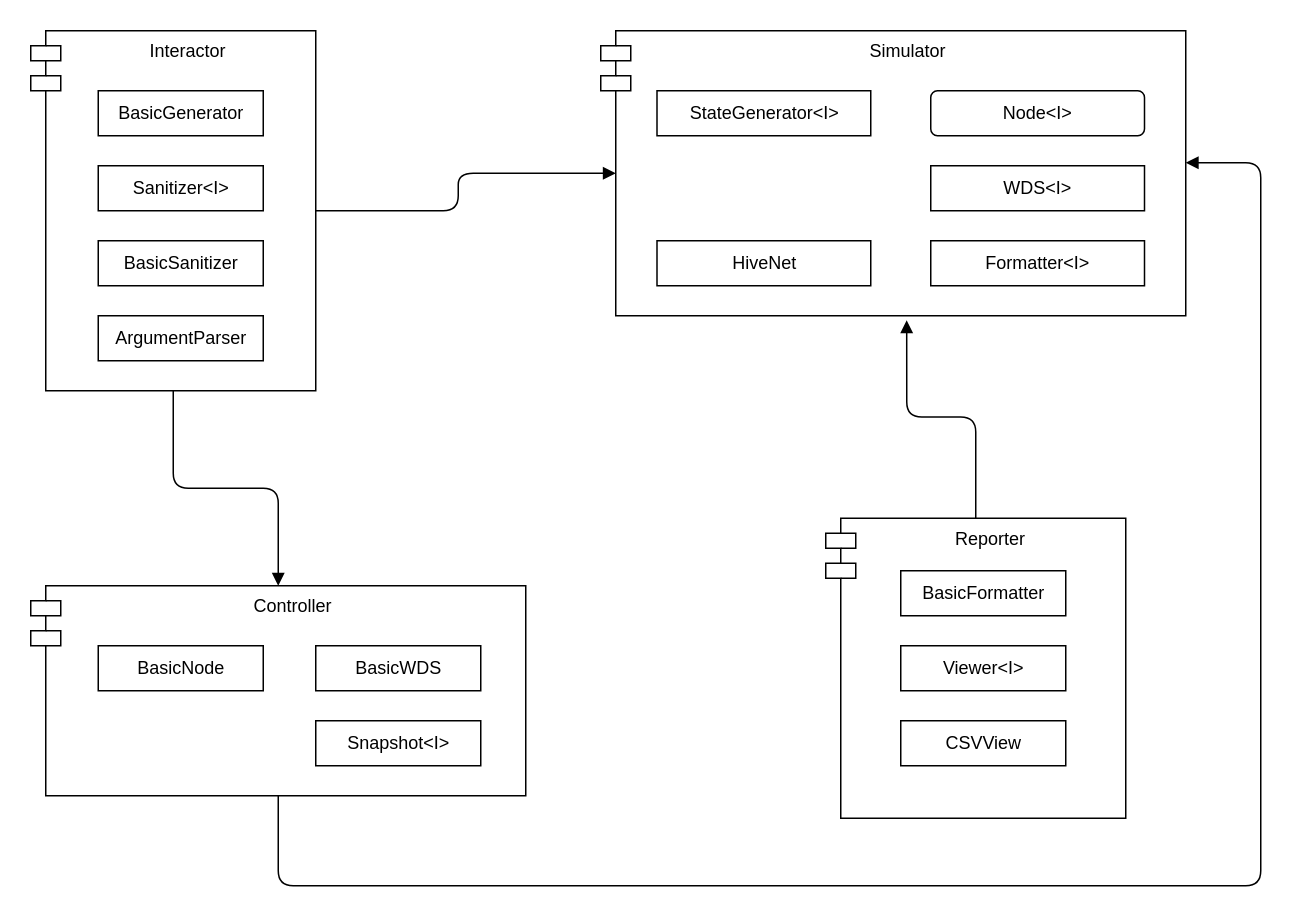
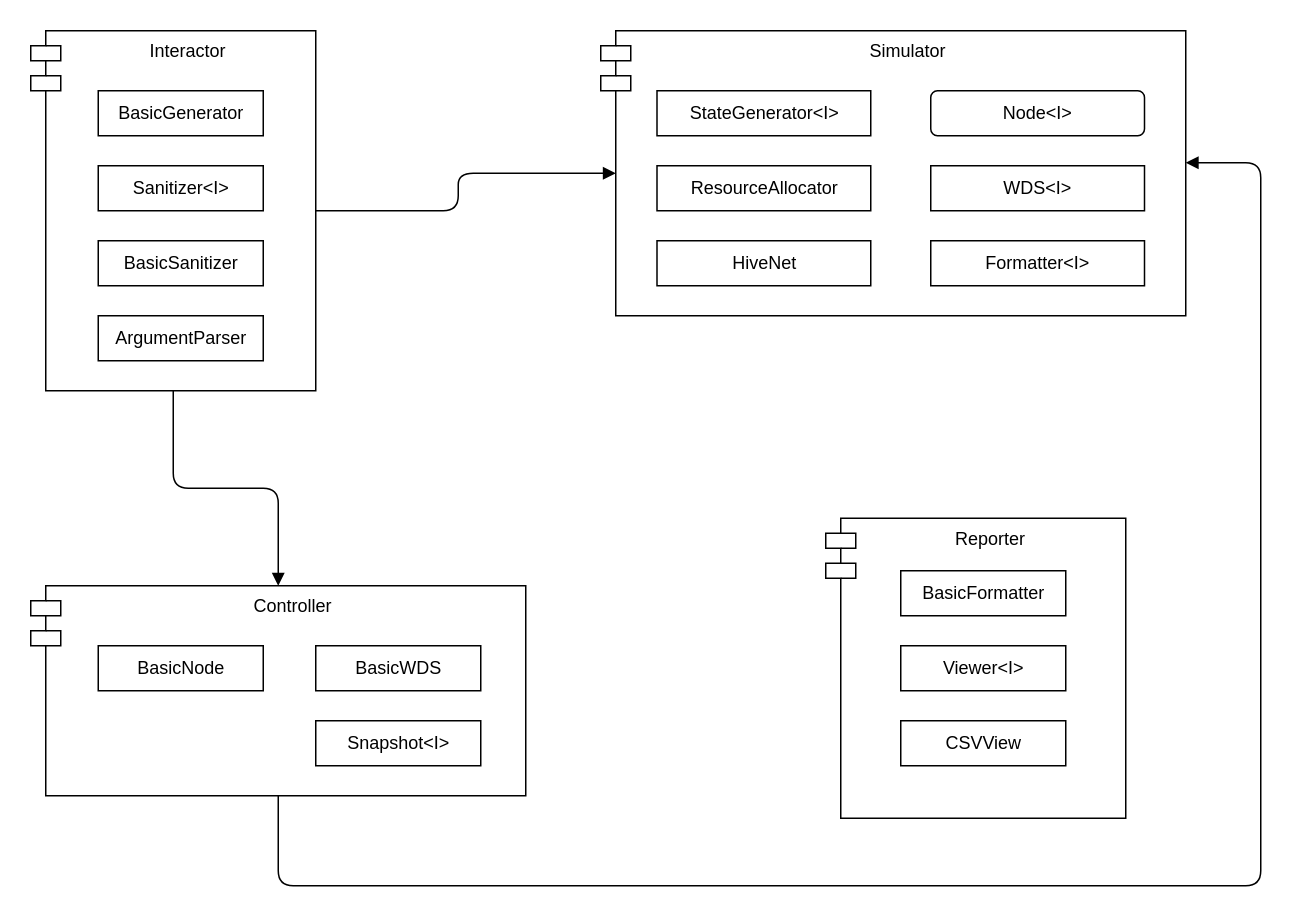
none -> (764, 188)
(950, 417) -> none
